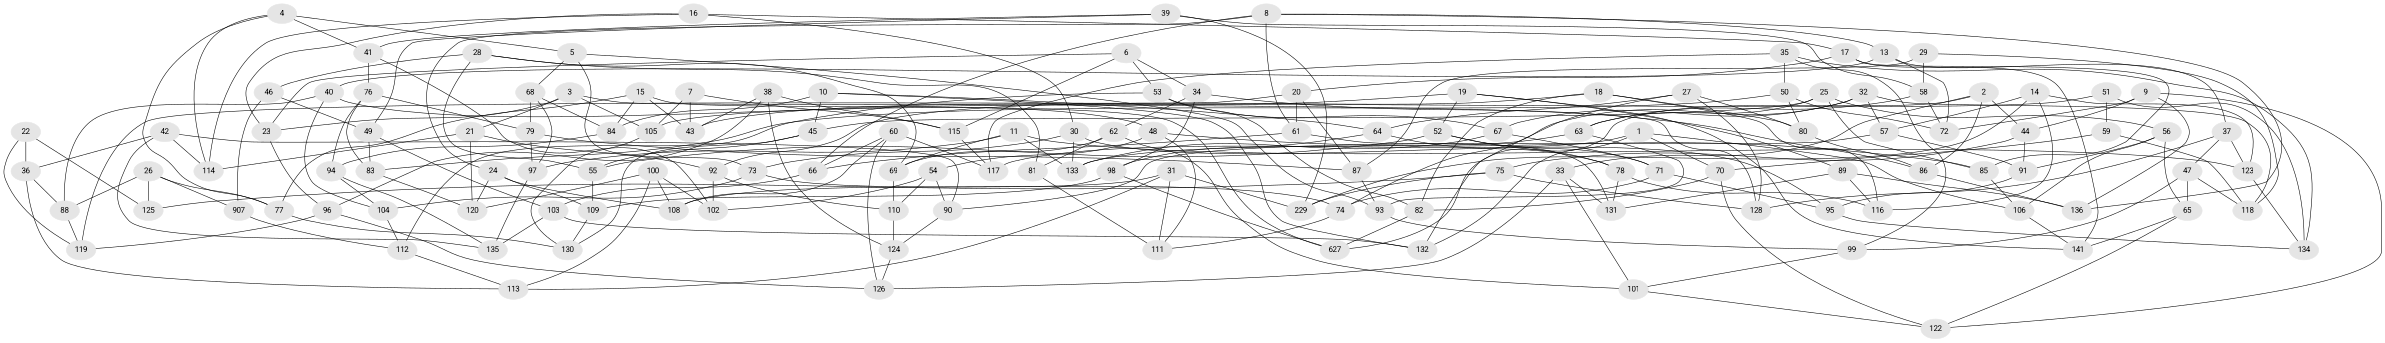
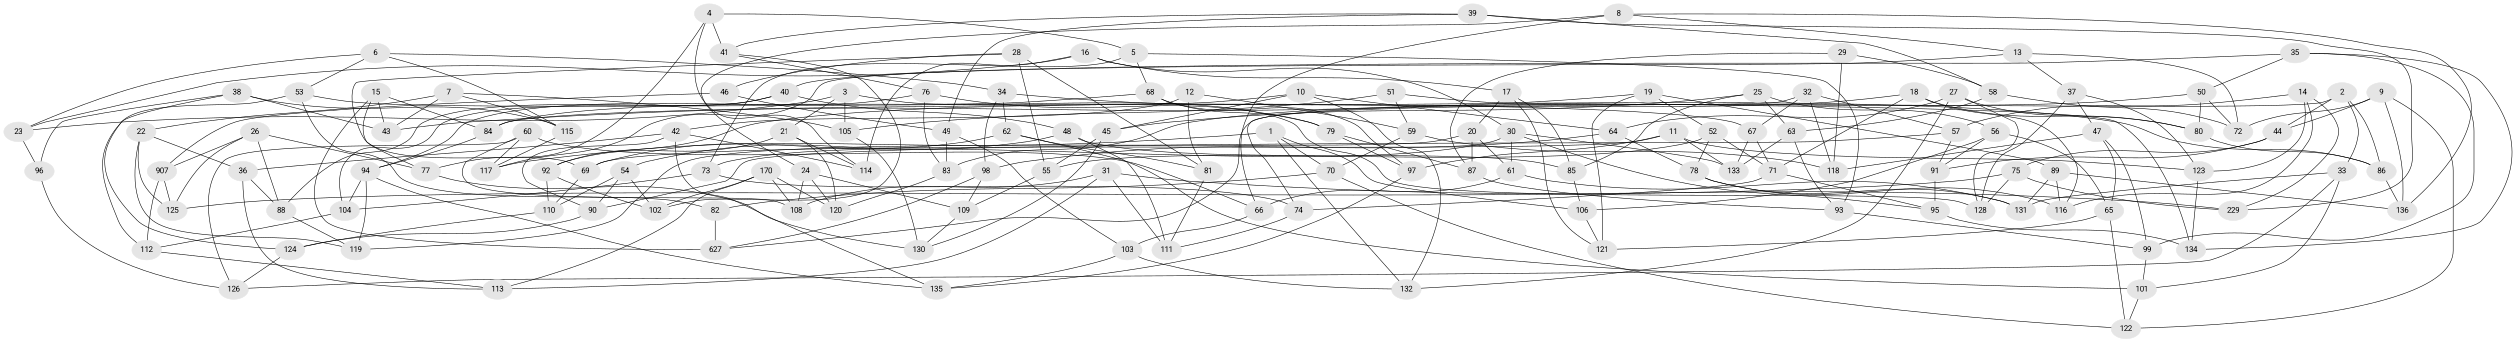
(1271, 81) -> (1511, 152)
none -> (1190, 92)
none -> (295, 113)
(1479, 122) -> (1844, 132)
(653, 171) -> (766, 171)
none -> (167, 191)
(195, 238) -> (365, 213)
(2078, 250) -> (1602, 250)
